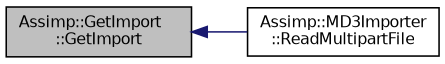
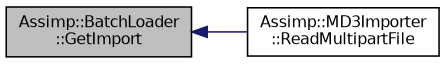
(99, 32) -> (99, 32)
